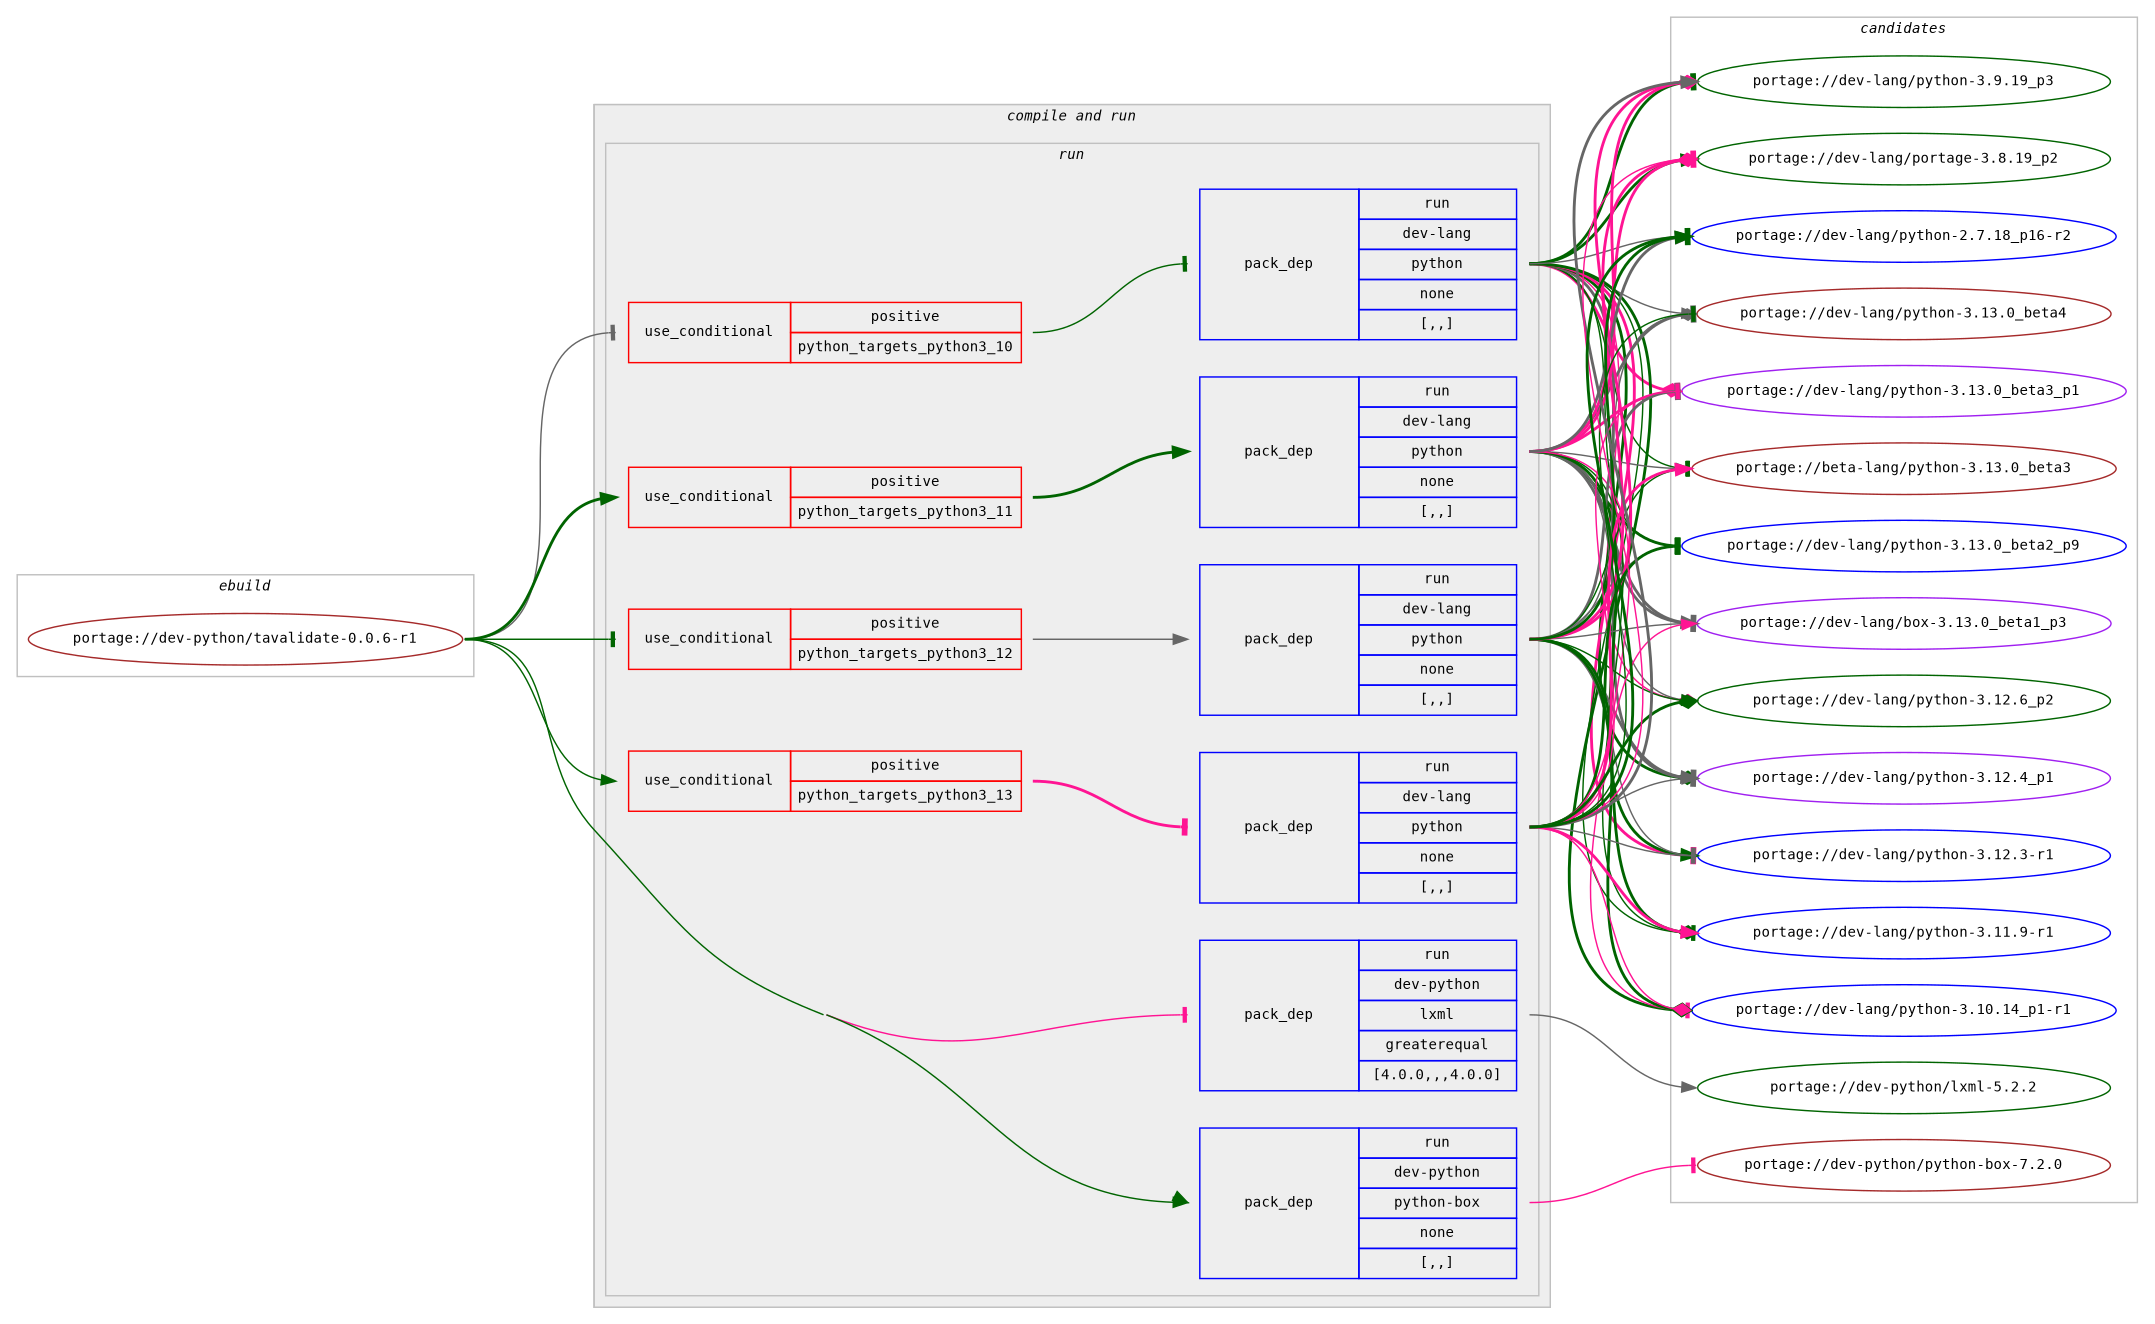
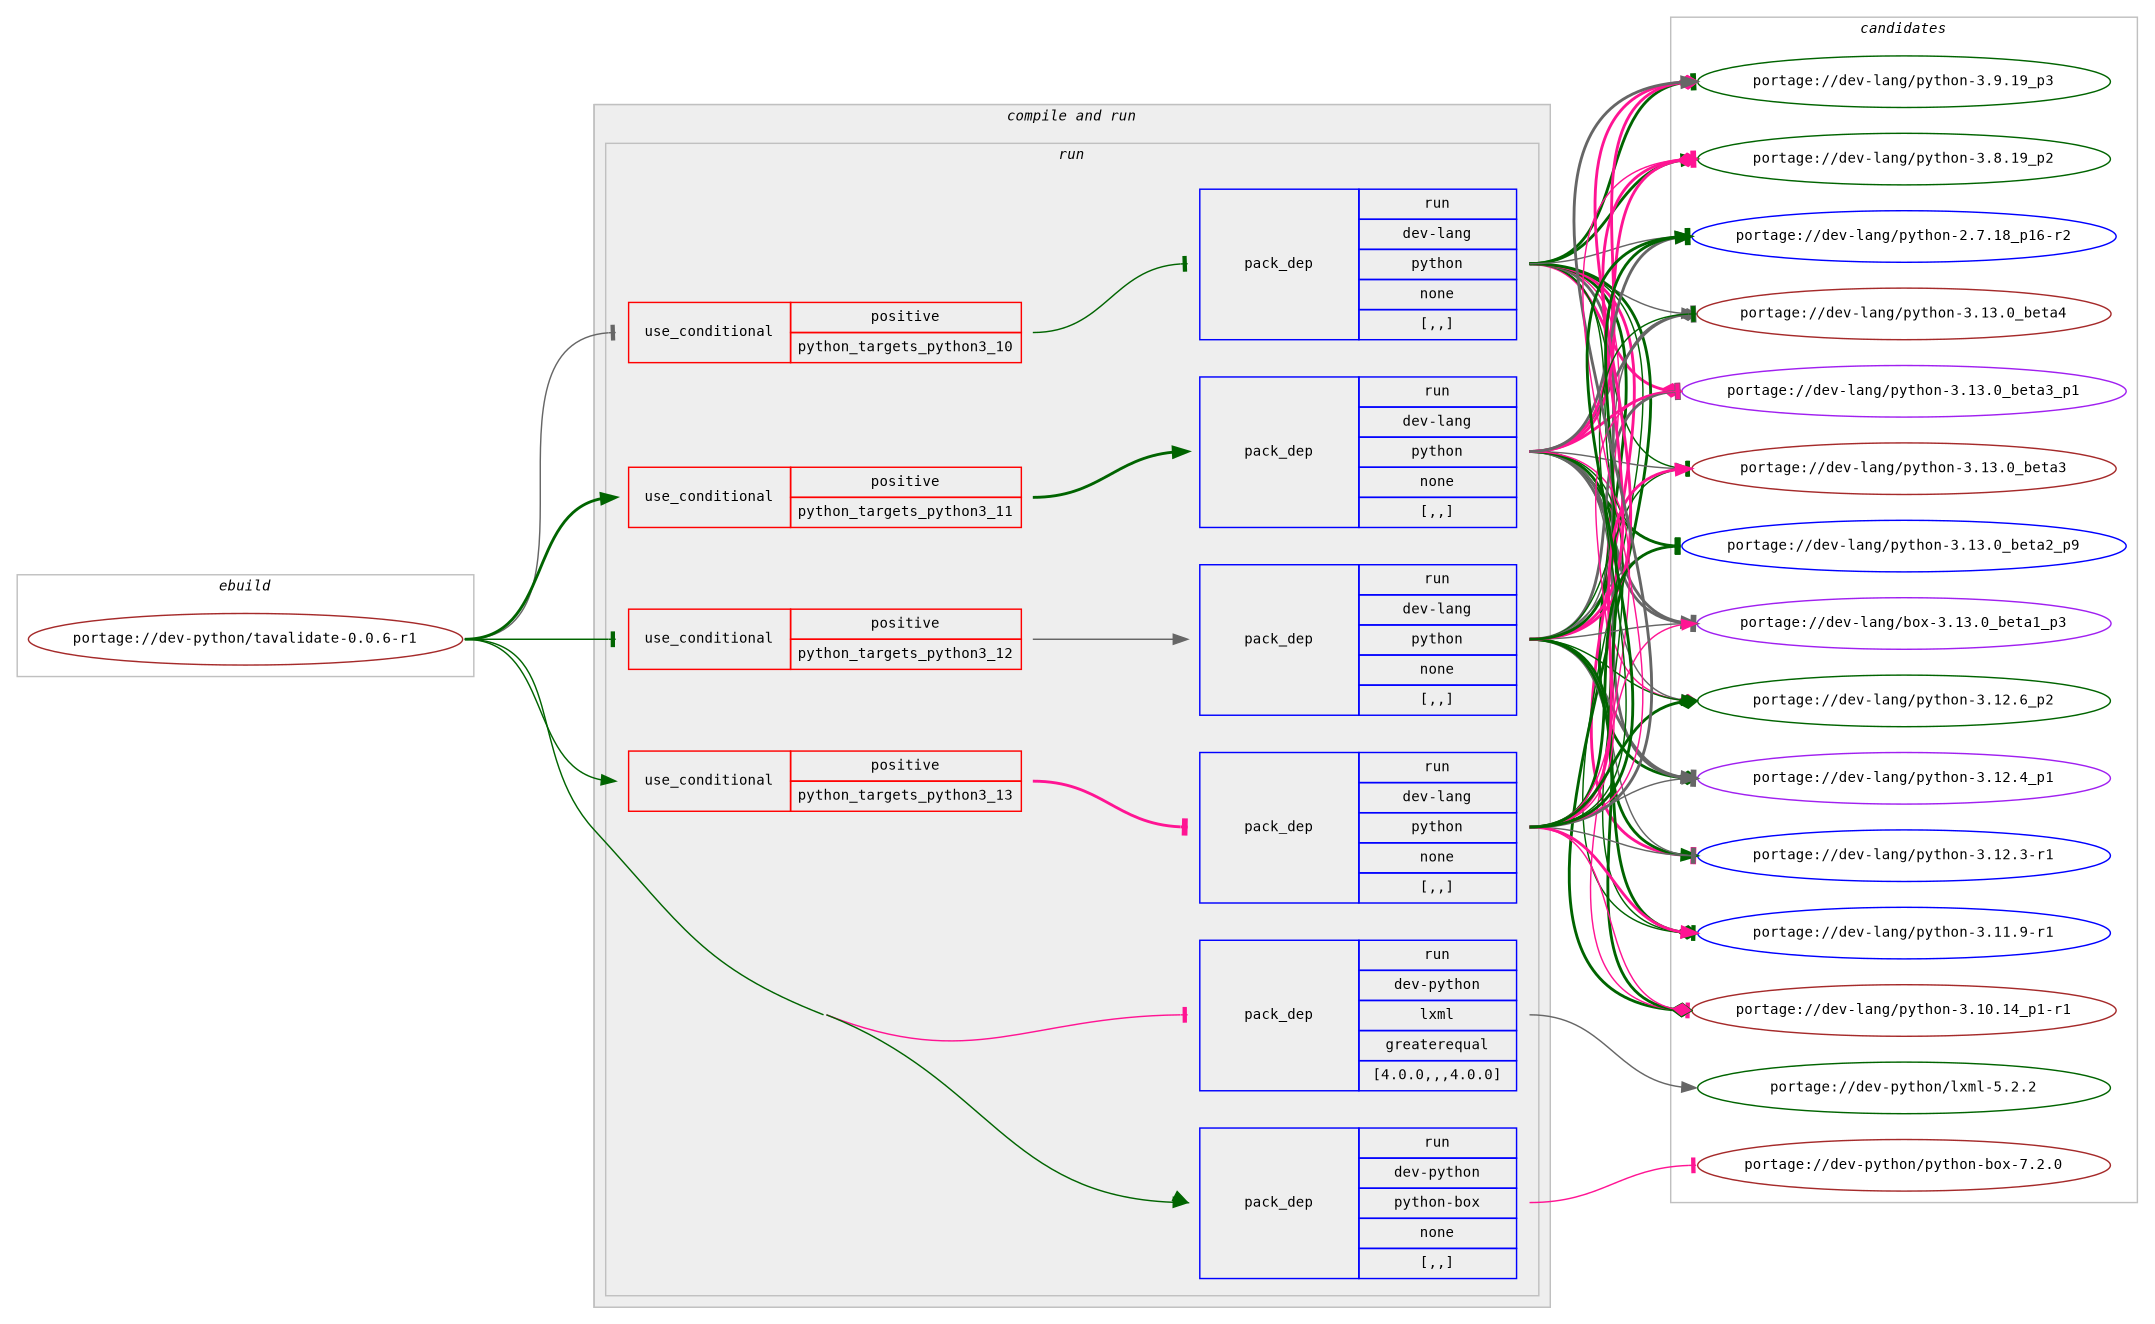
(1904, 159) -> (1904, 159)
(1904, 469) -> (1904, 469)
(1904, 1010) -> (1904, 1010)
